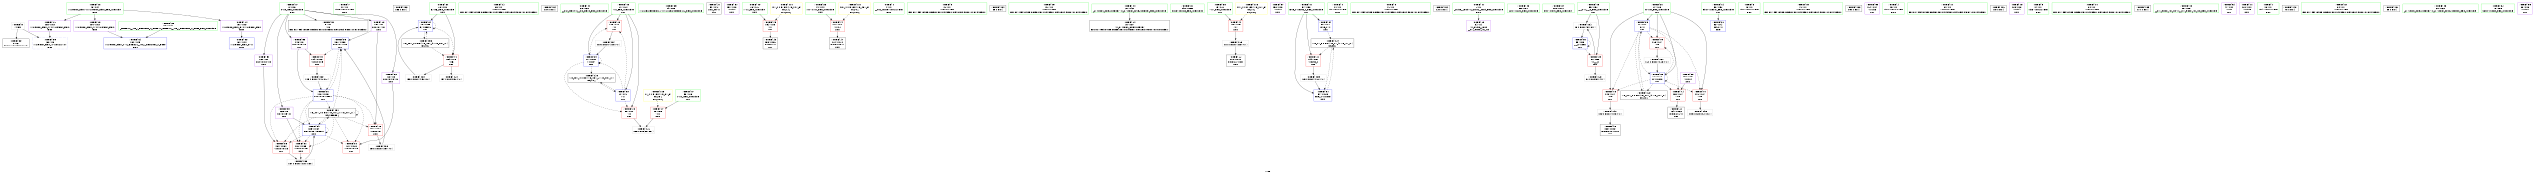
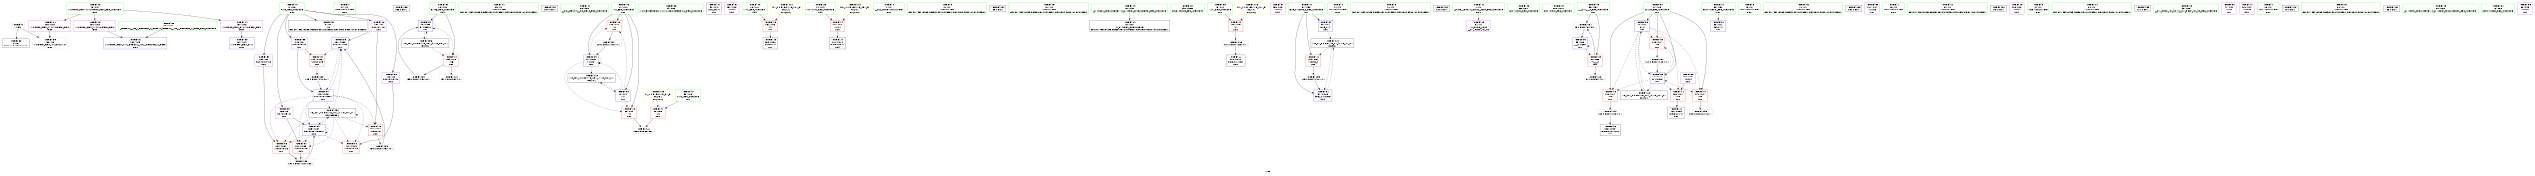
(1718, 30) -> (1718, 30)
